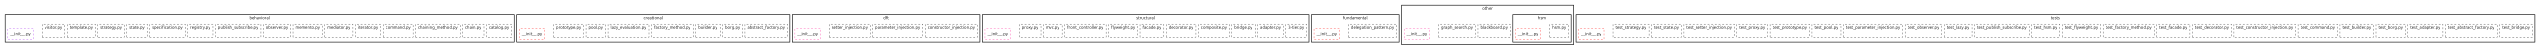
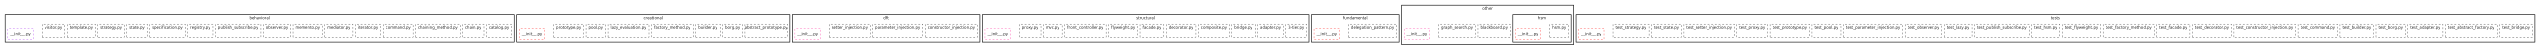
(766, 28) -> (766, 28)
